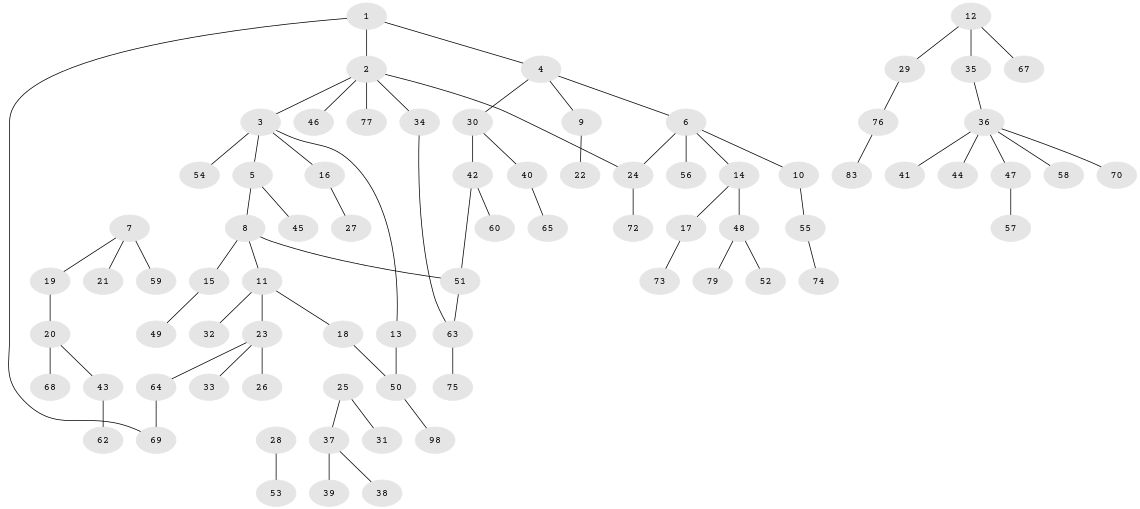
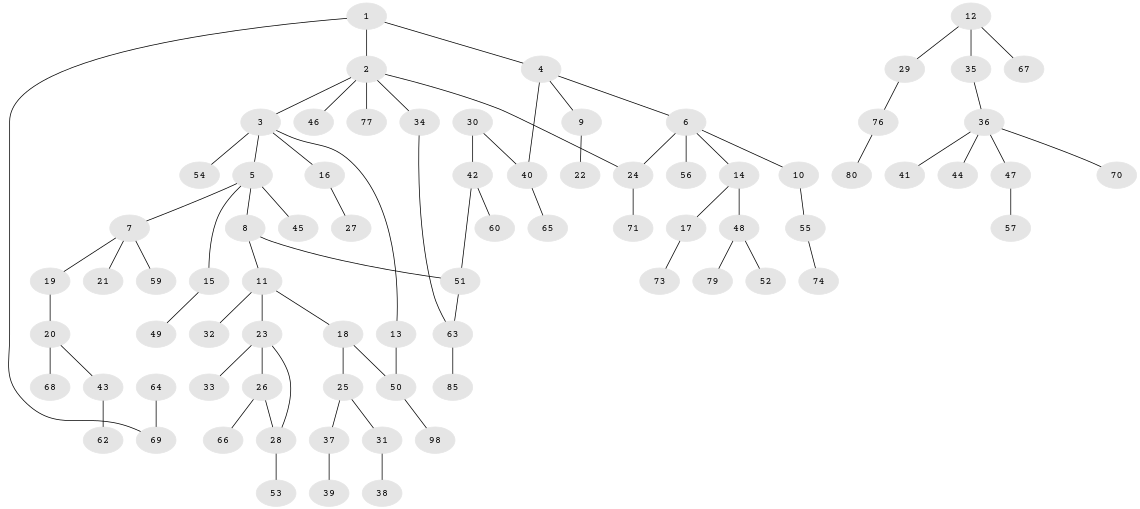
(507, 96) -> (534, 120)
(852, 175) -> (852, 175)
(1064, 175) -> none
none -> (192, 203)
(633, 228) -> (633, 228)
(227, 255) -> (216, 223)
(209, 361) -> (290, 385)
none -> (343, 361)
(453, 387) -> (453, 387)
none -> (269, 414)
none -> (223, 440)
(356, 467) -> (382, 467)
